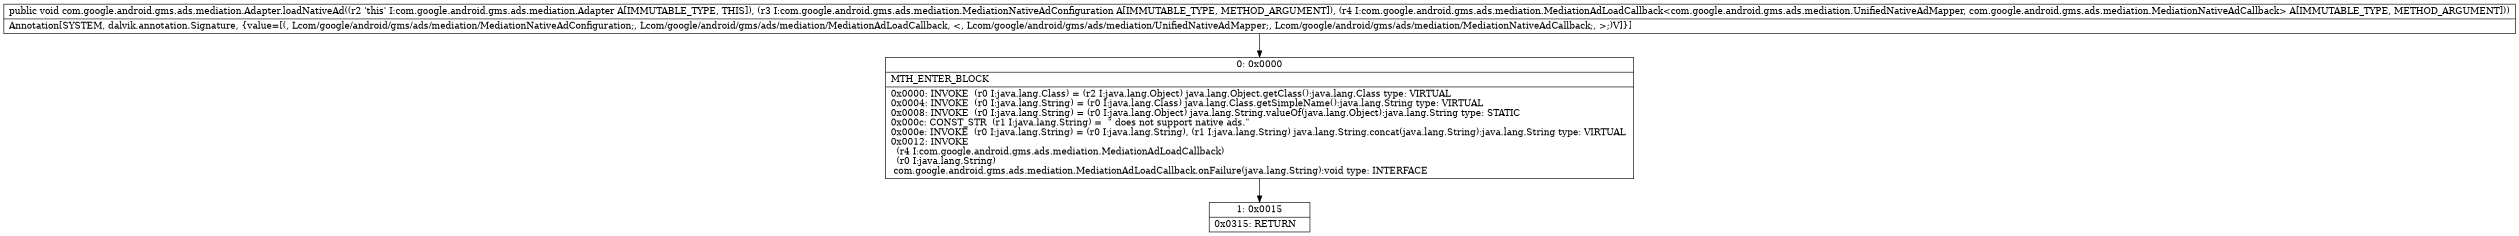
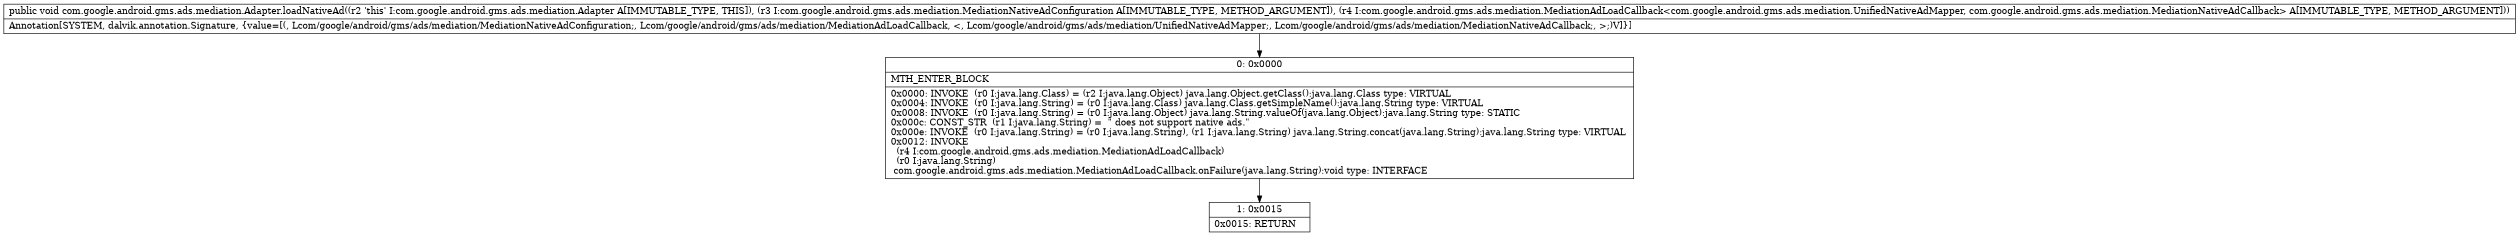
(1260, 224) -> (1260, 224)
